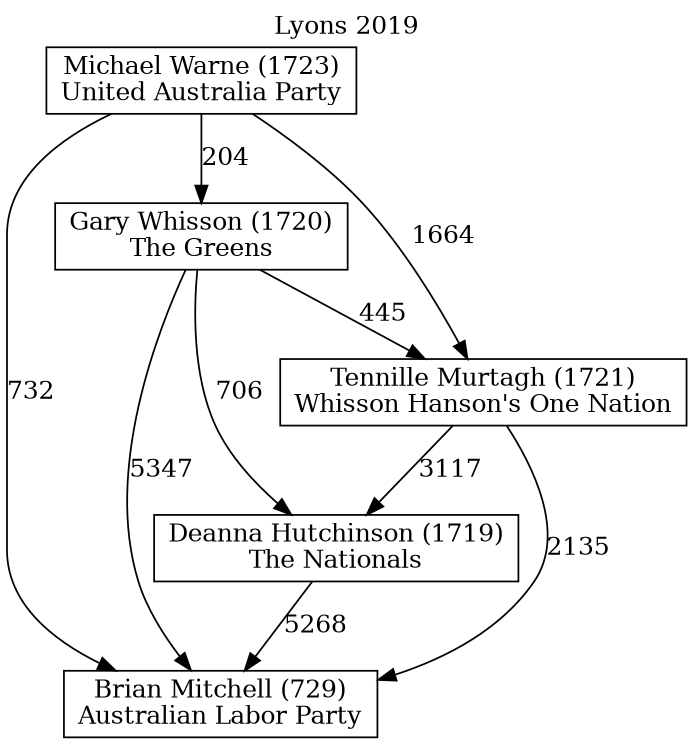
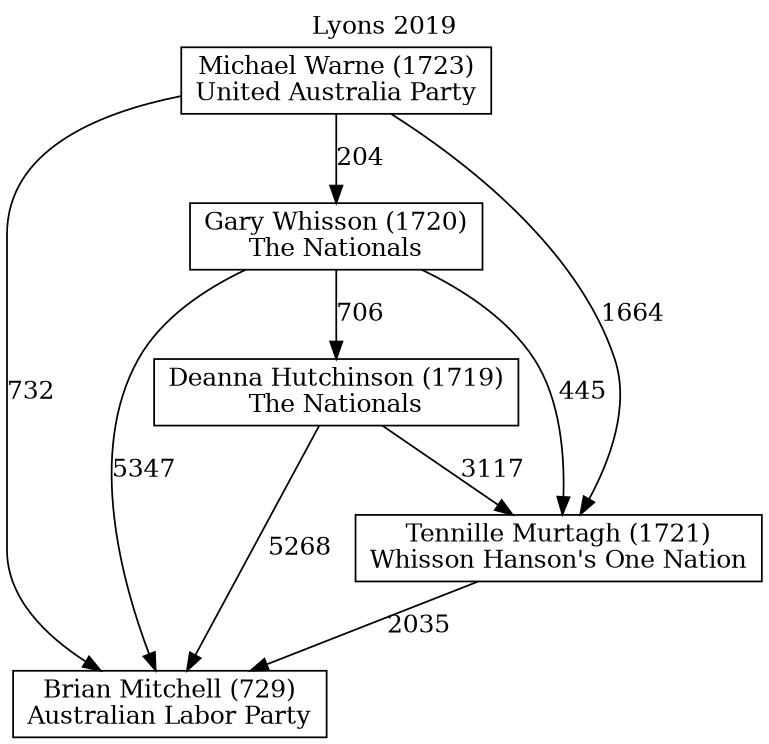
(201, 236) -> (336, 236)
(416, 464) -> (440, 465)
(579, 548) -> (419, 626)
